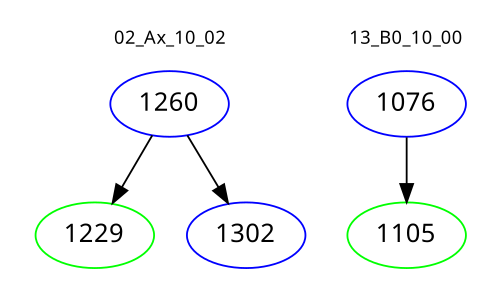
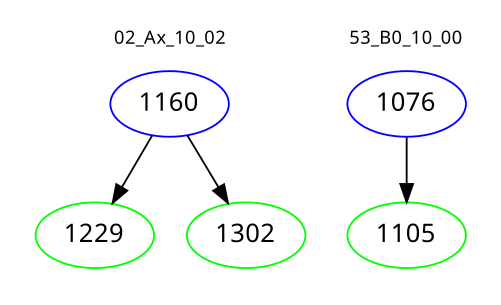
(407, 39) -> (407, 39)
(170, 104) -> (170, 104)
(246, 235) -> (246, 235)
